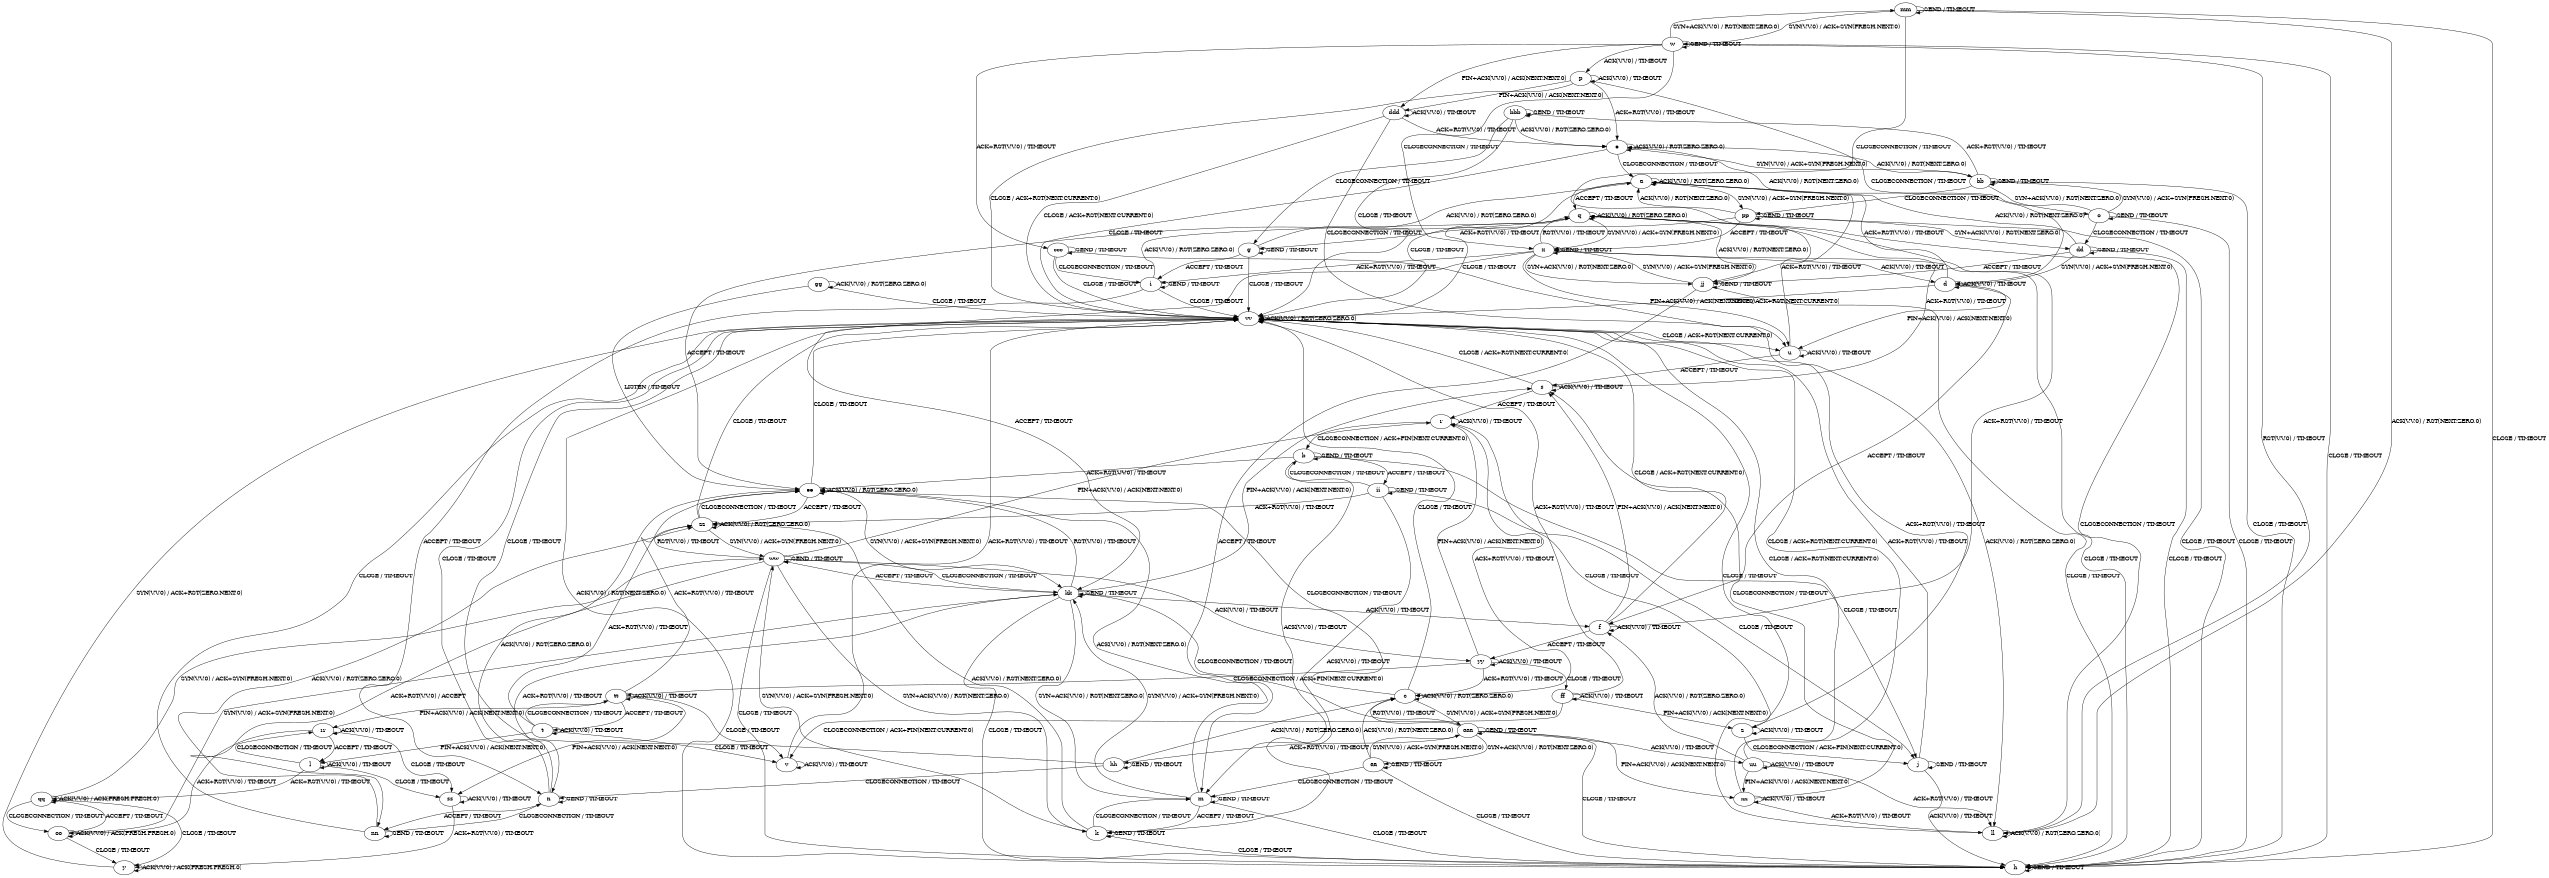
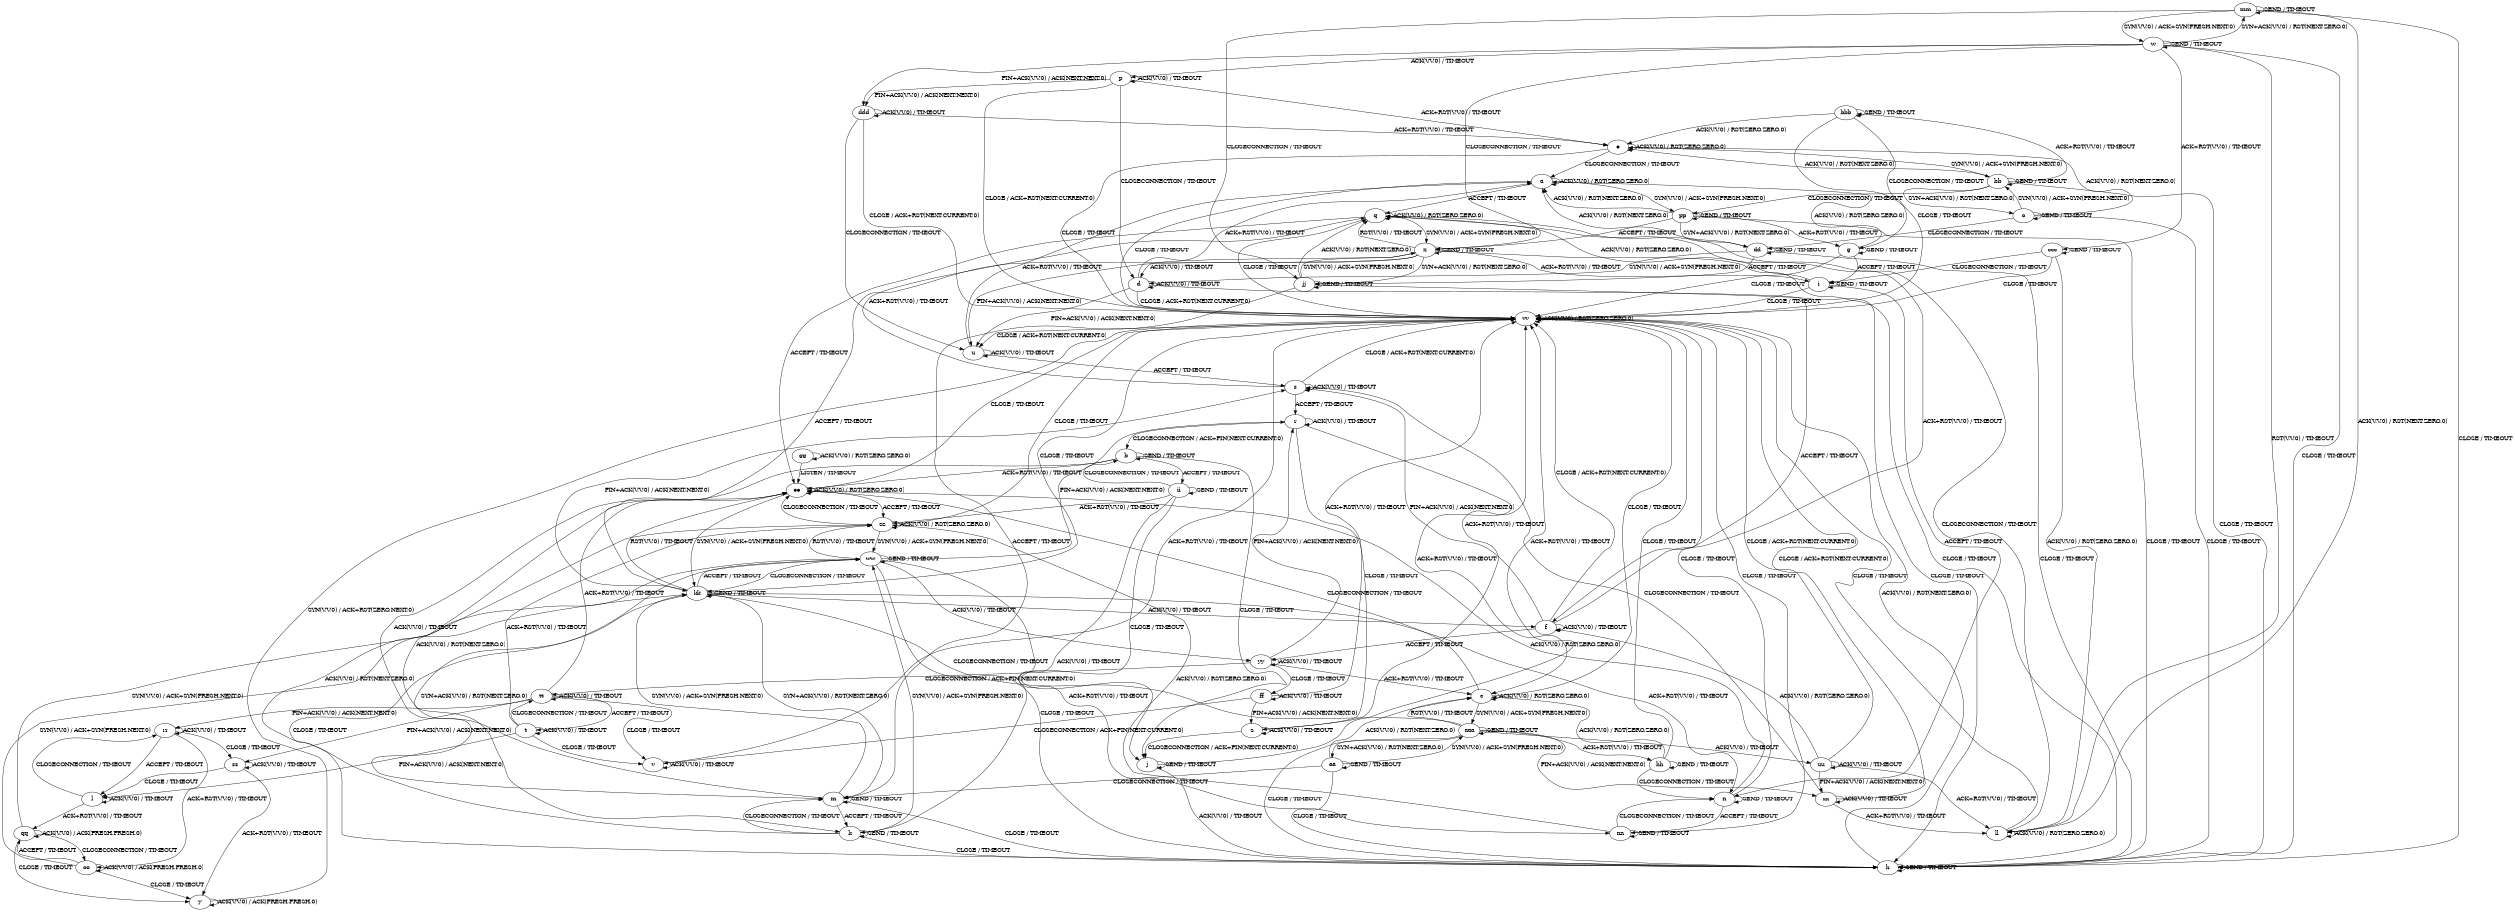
(1030, 312) -> (1058, 437)
(428, 696) -> (1109, 696)
(380, 777) -> (164, 774)
